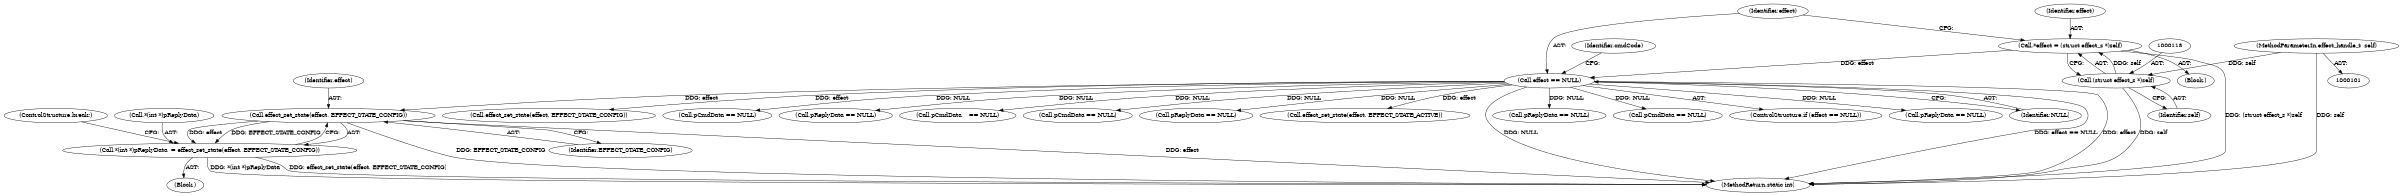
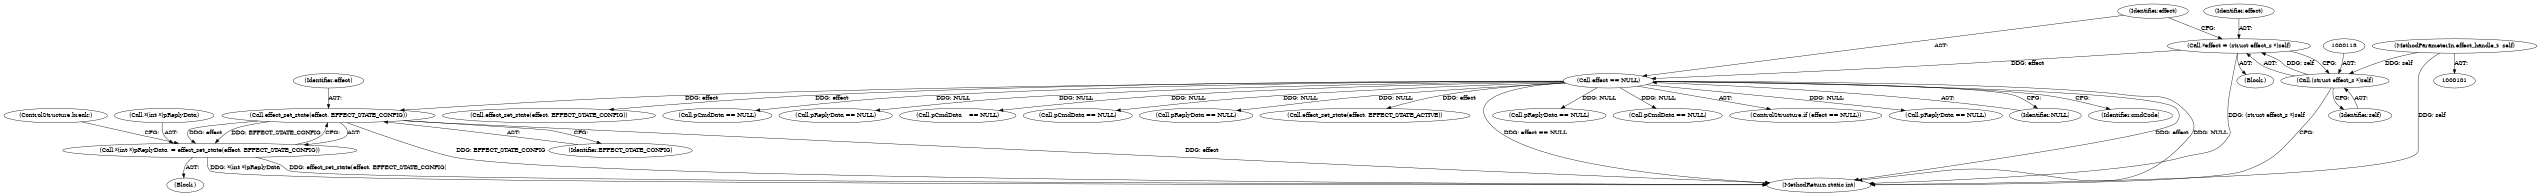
(1583, 62) -> (1881, 86)
(2154, 133) -> (2308, 133)
